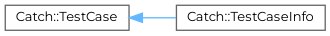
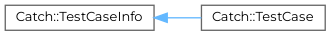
(159, 18) -> (184, 18)
